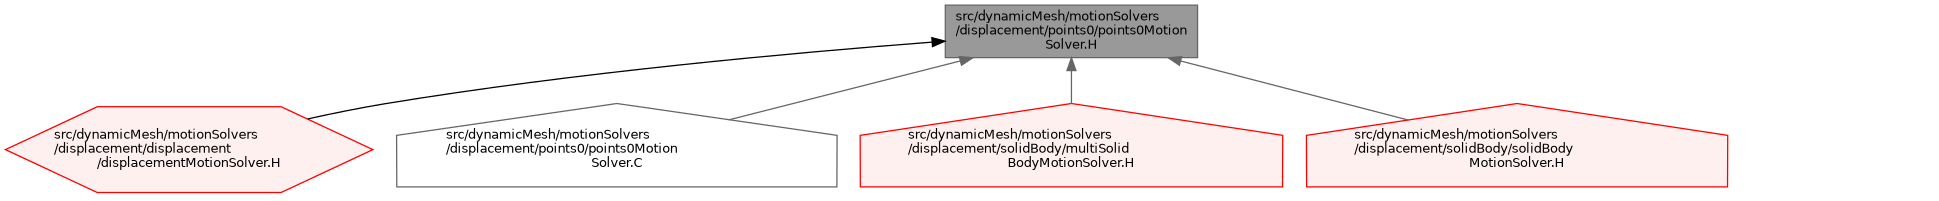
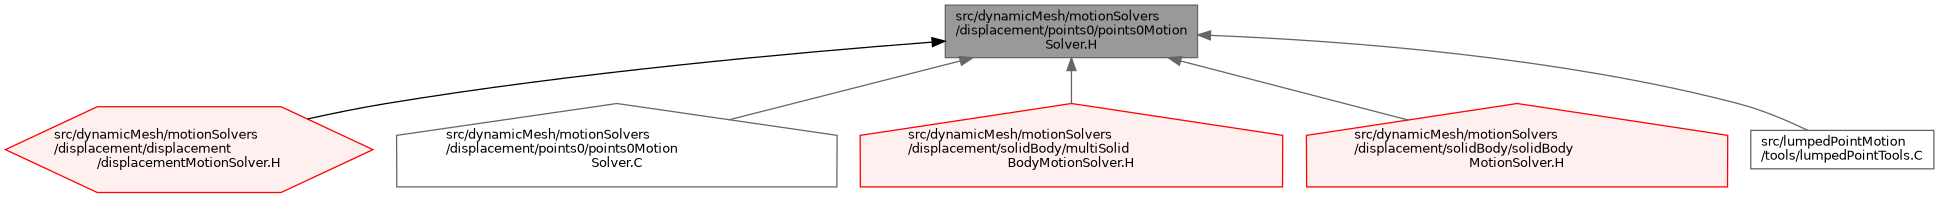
none -> (1842, 150)
